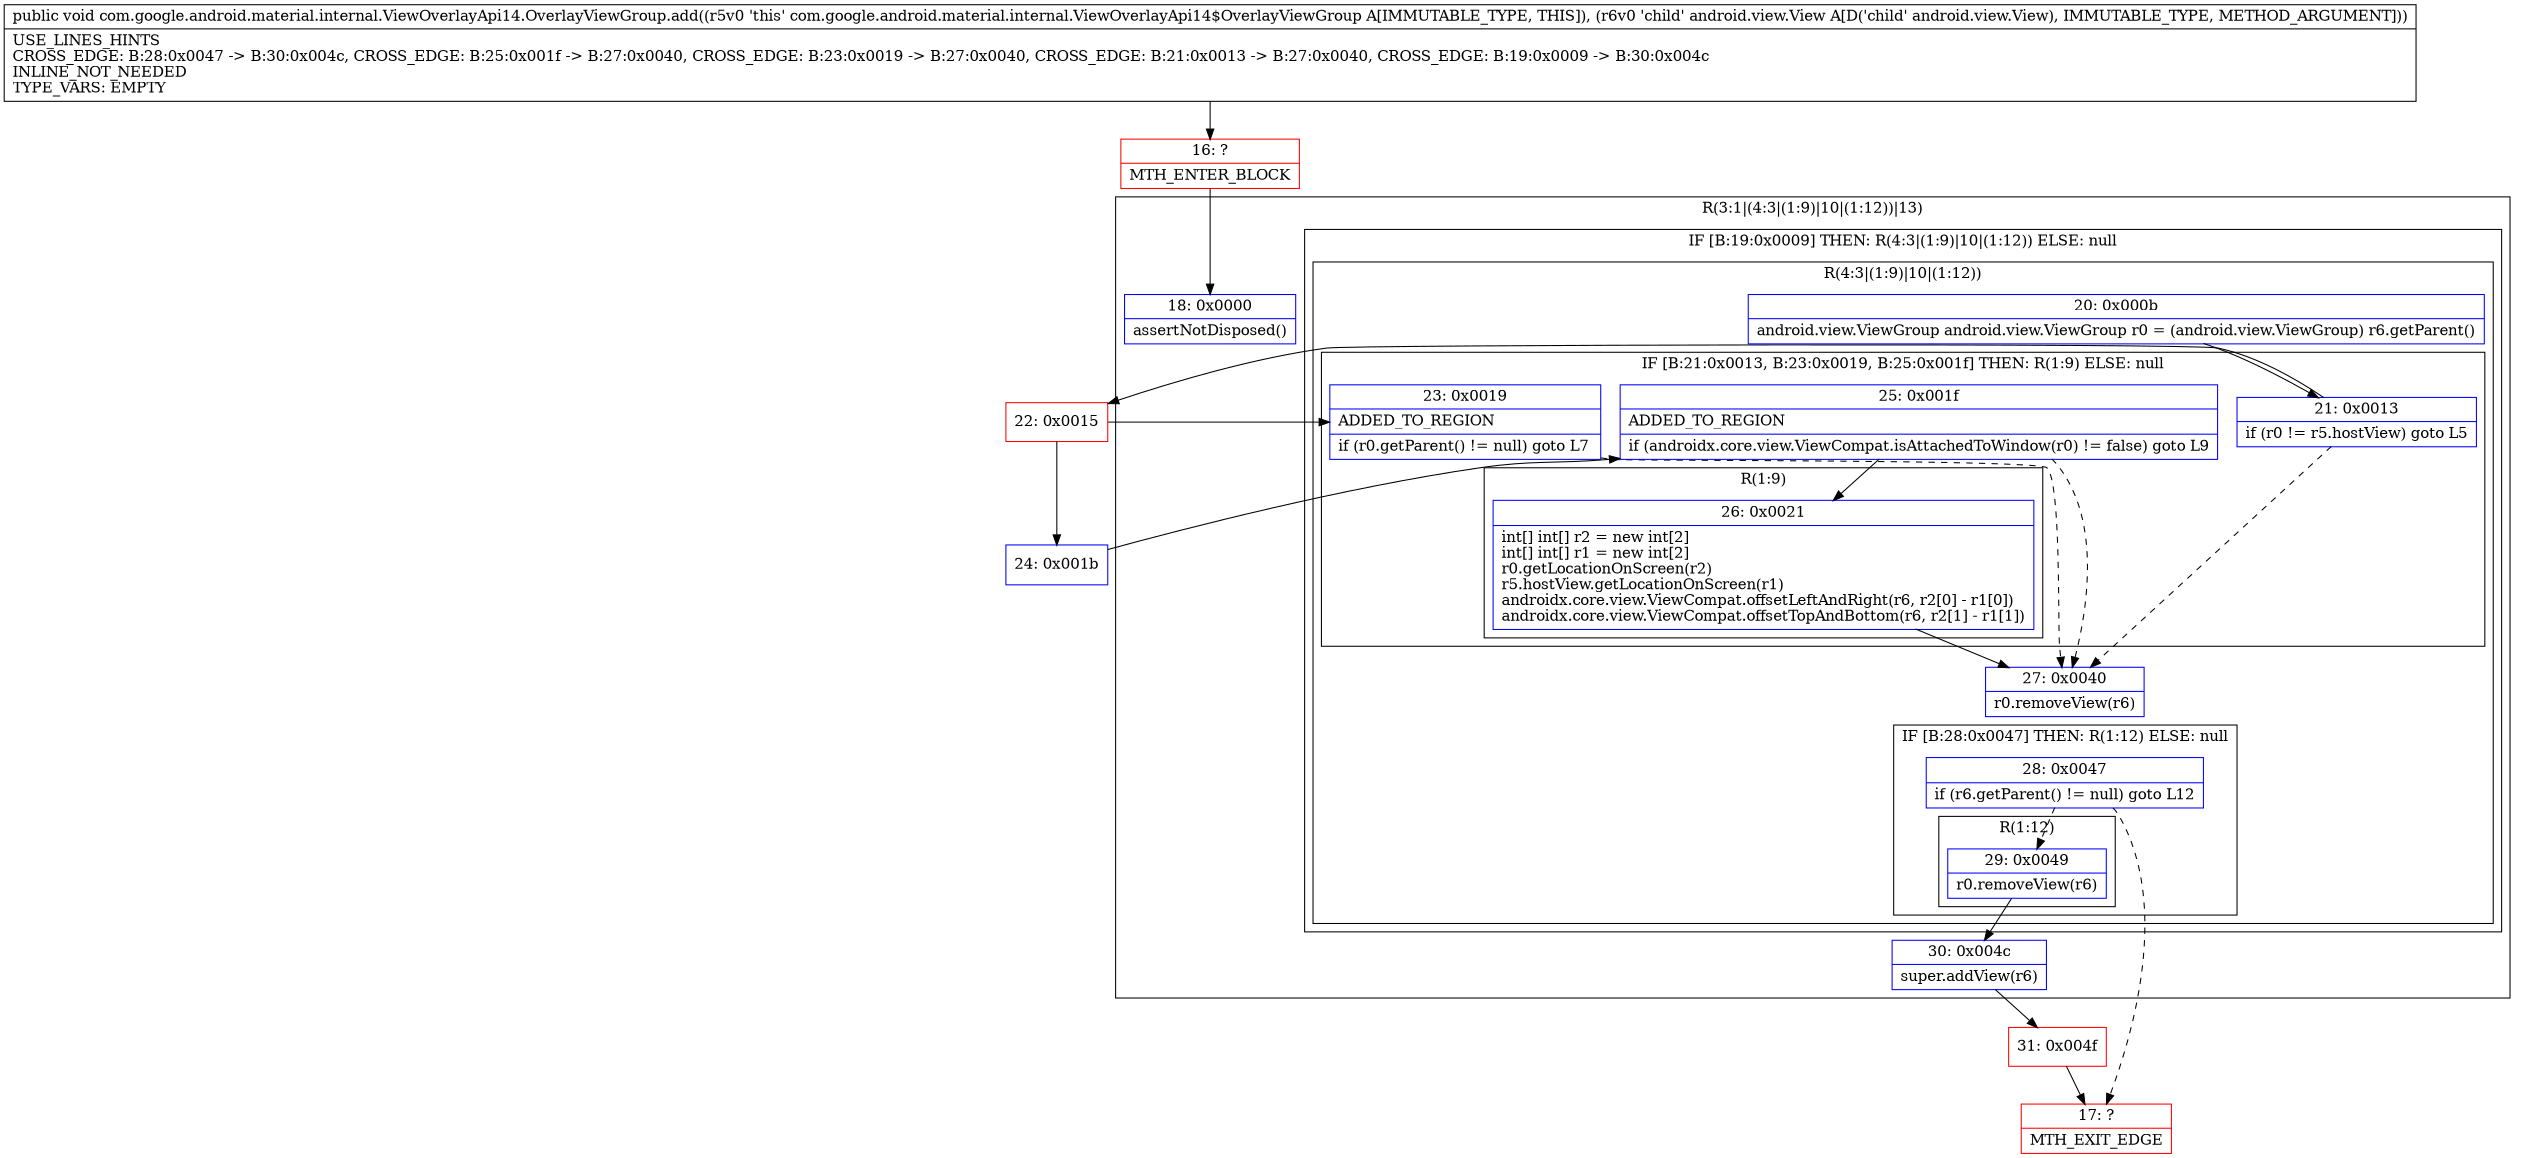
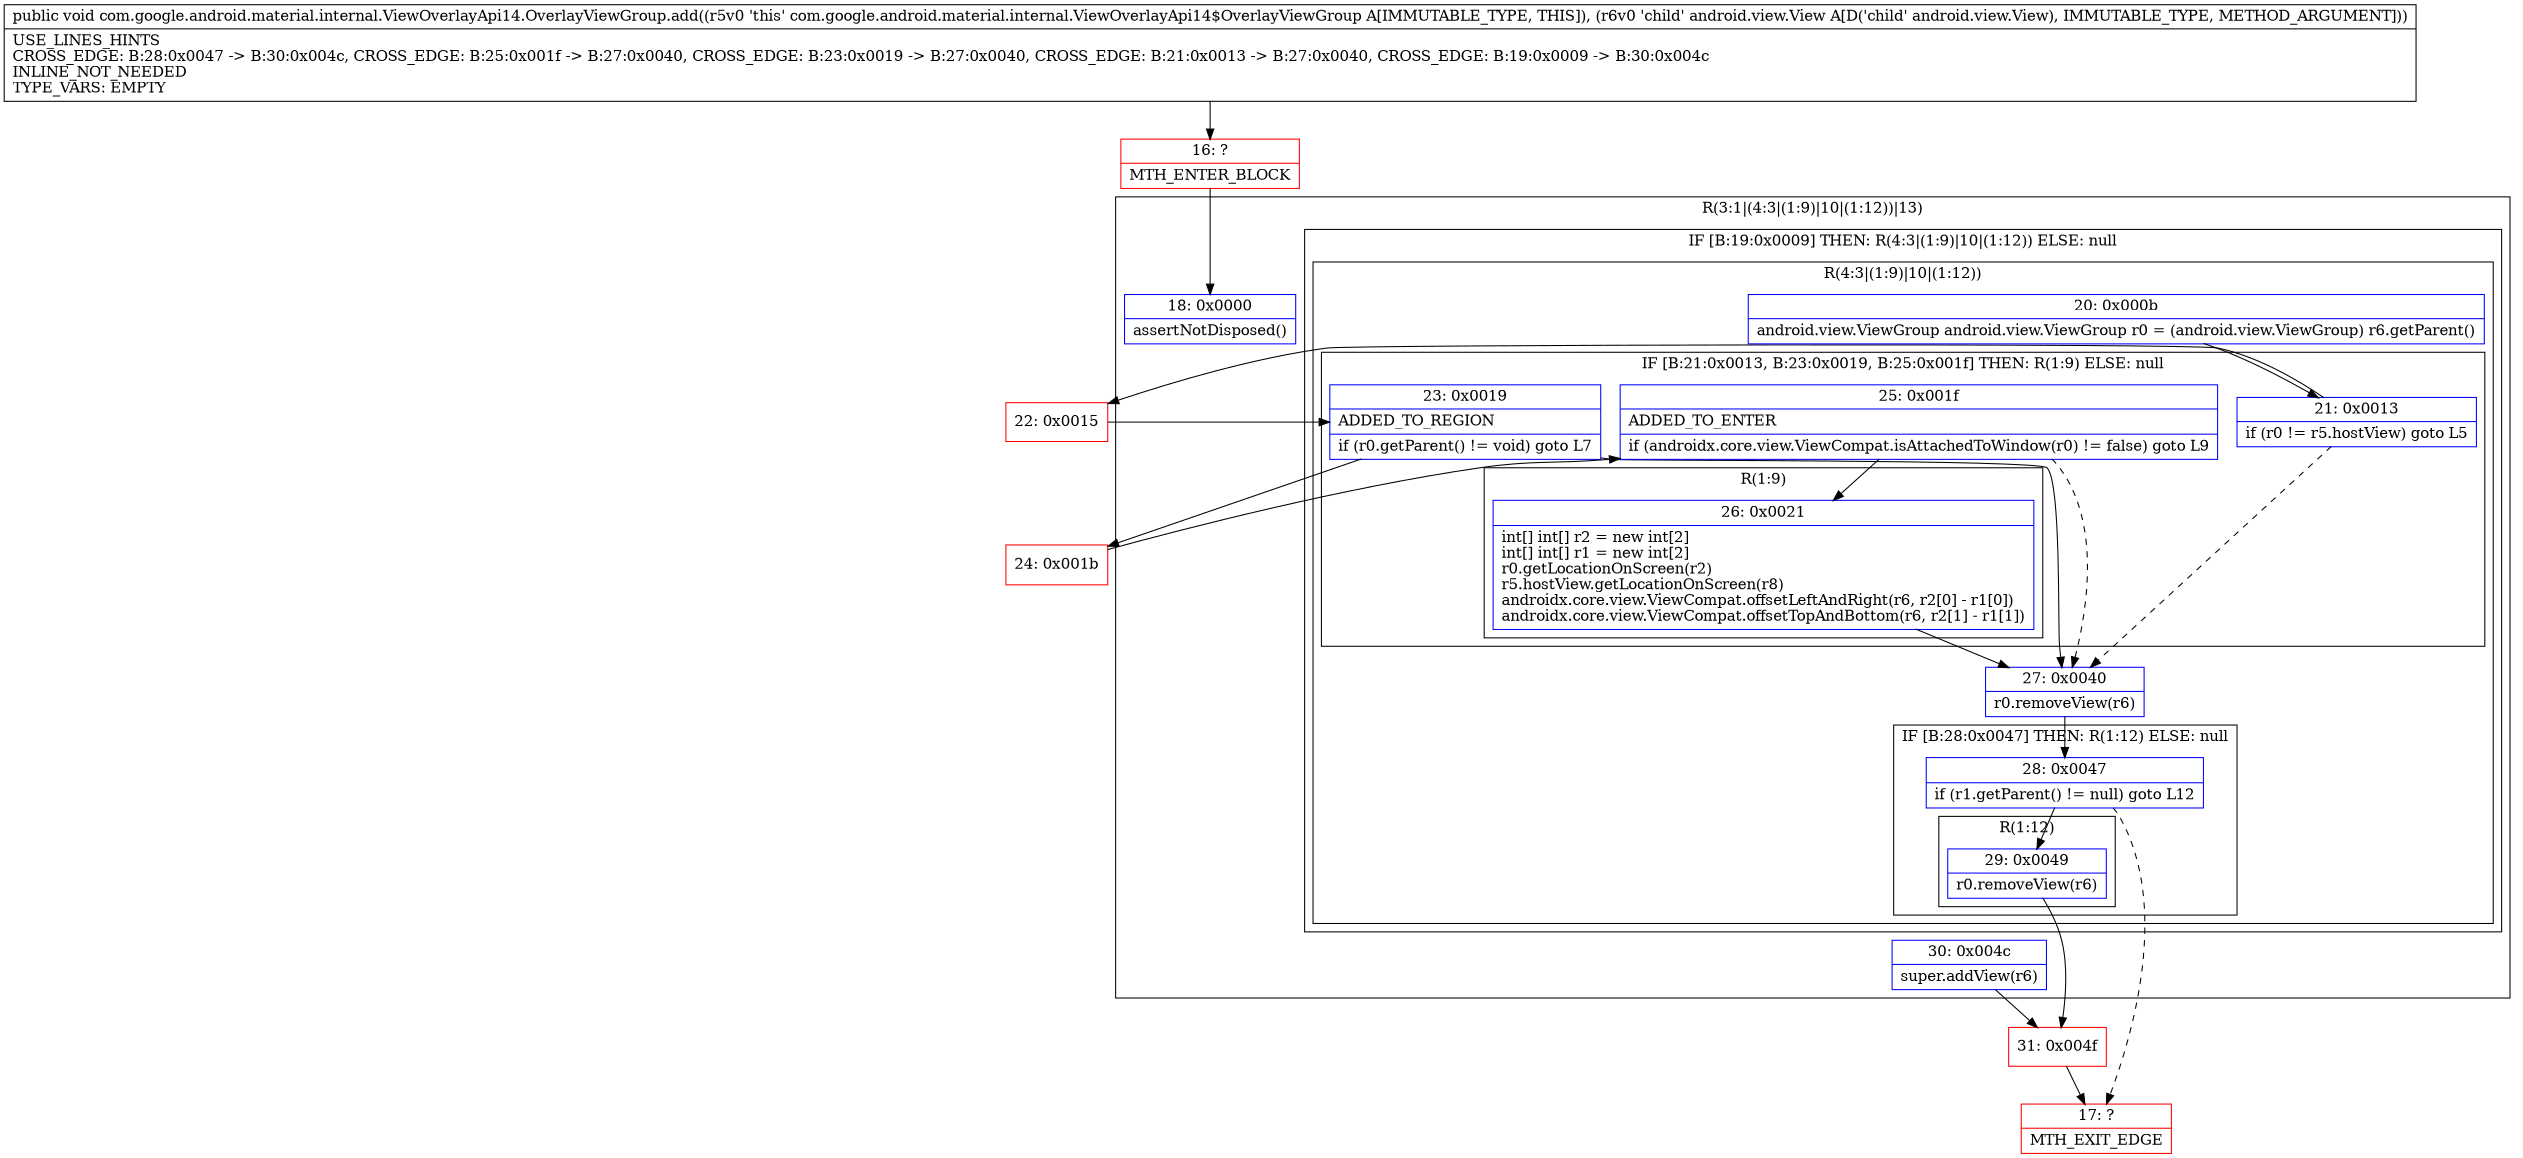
(1707, 421) -> (1703, 421)
(1464, 446) -> (1465, 446)
(1856, 461) -> (1856, 461)
(1057, 488) -> (1240, 501)
(1057, 565) -> (1057, 565)
(1643, 585) -> (1643, 585)
none -> (2065, 732)
(2065, 795) -> (2065, 795)
(2048, 824) -> (2048, 824)
(2001, 915) -> (2064, 956)
